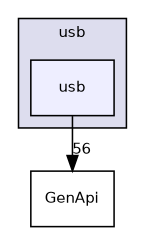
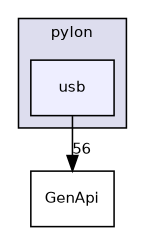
(72, 33) -> (72, 33)
